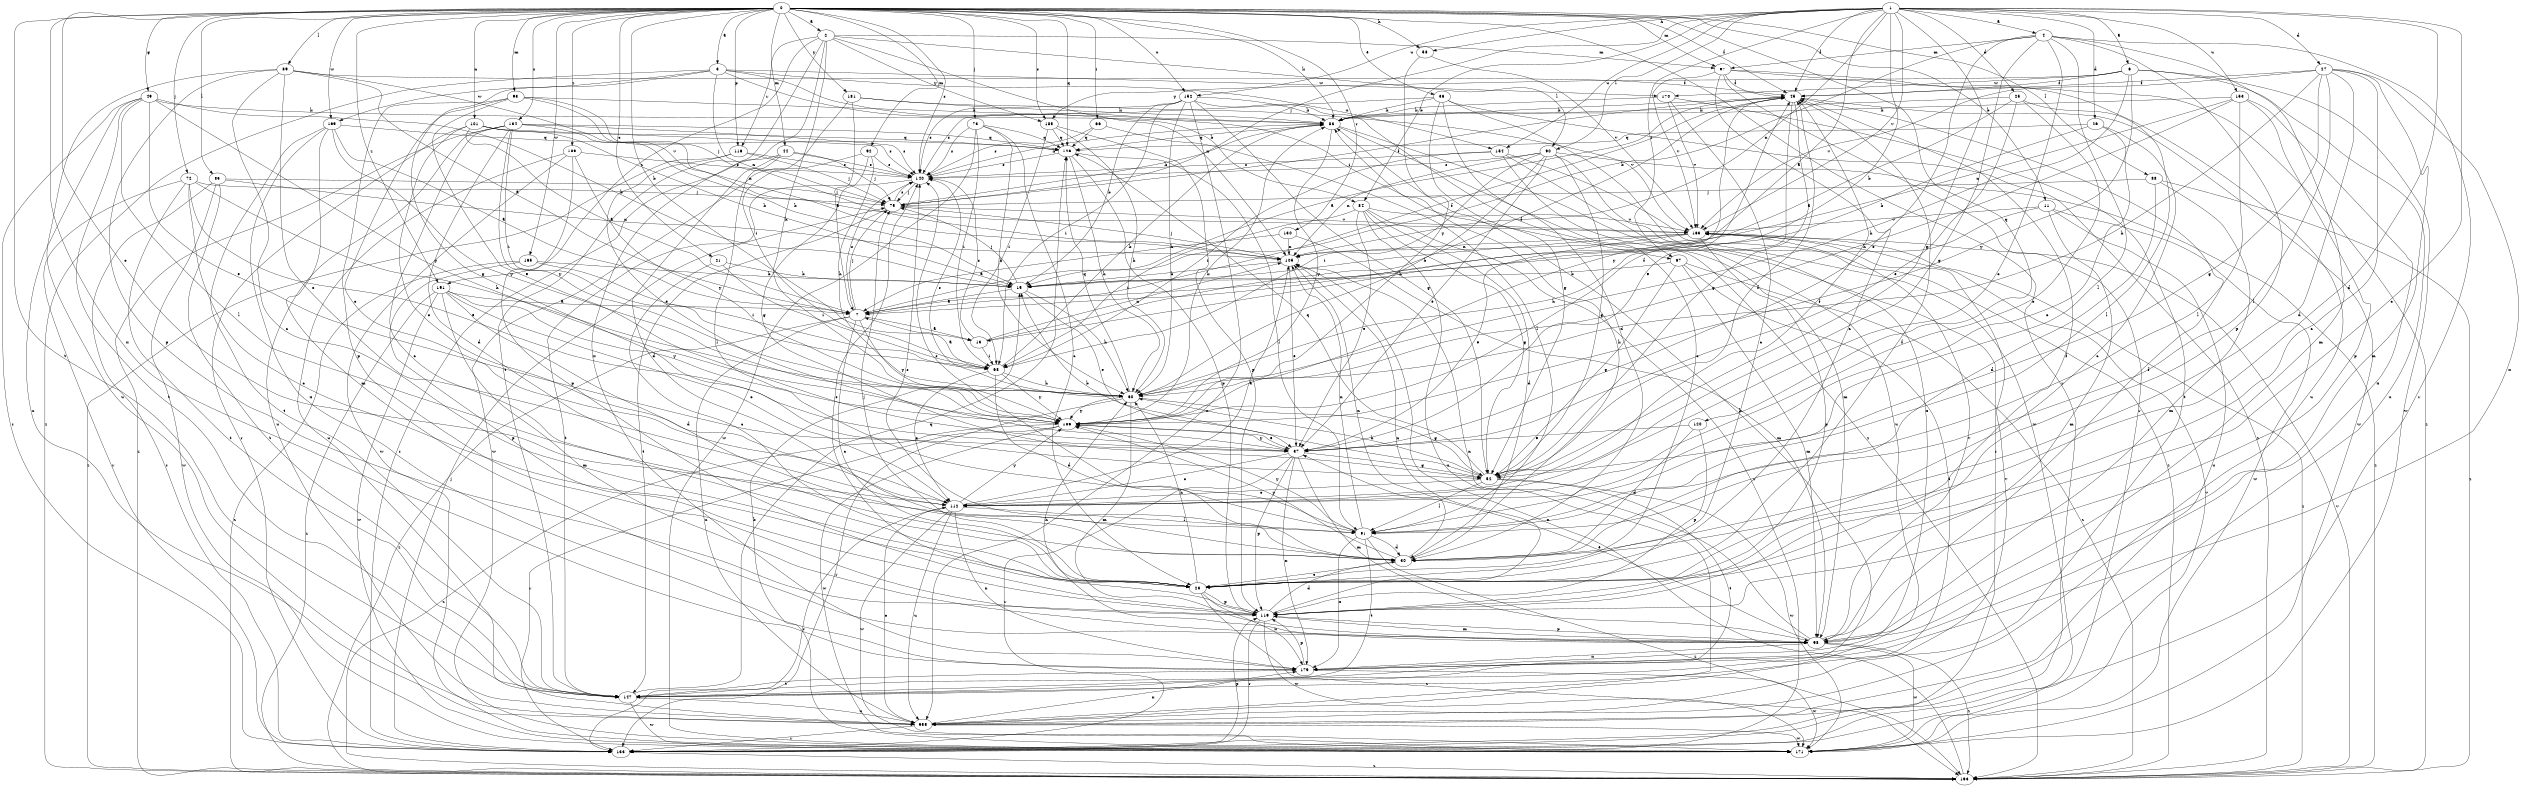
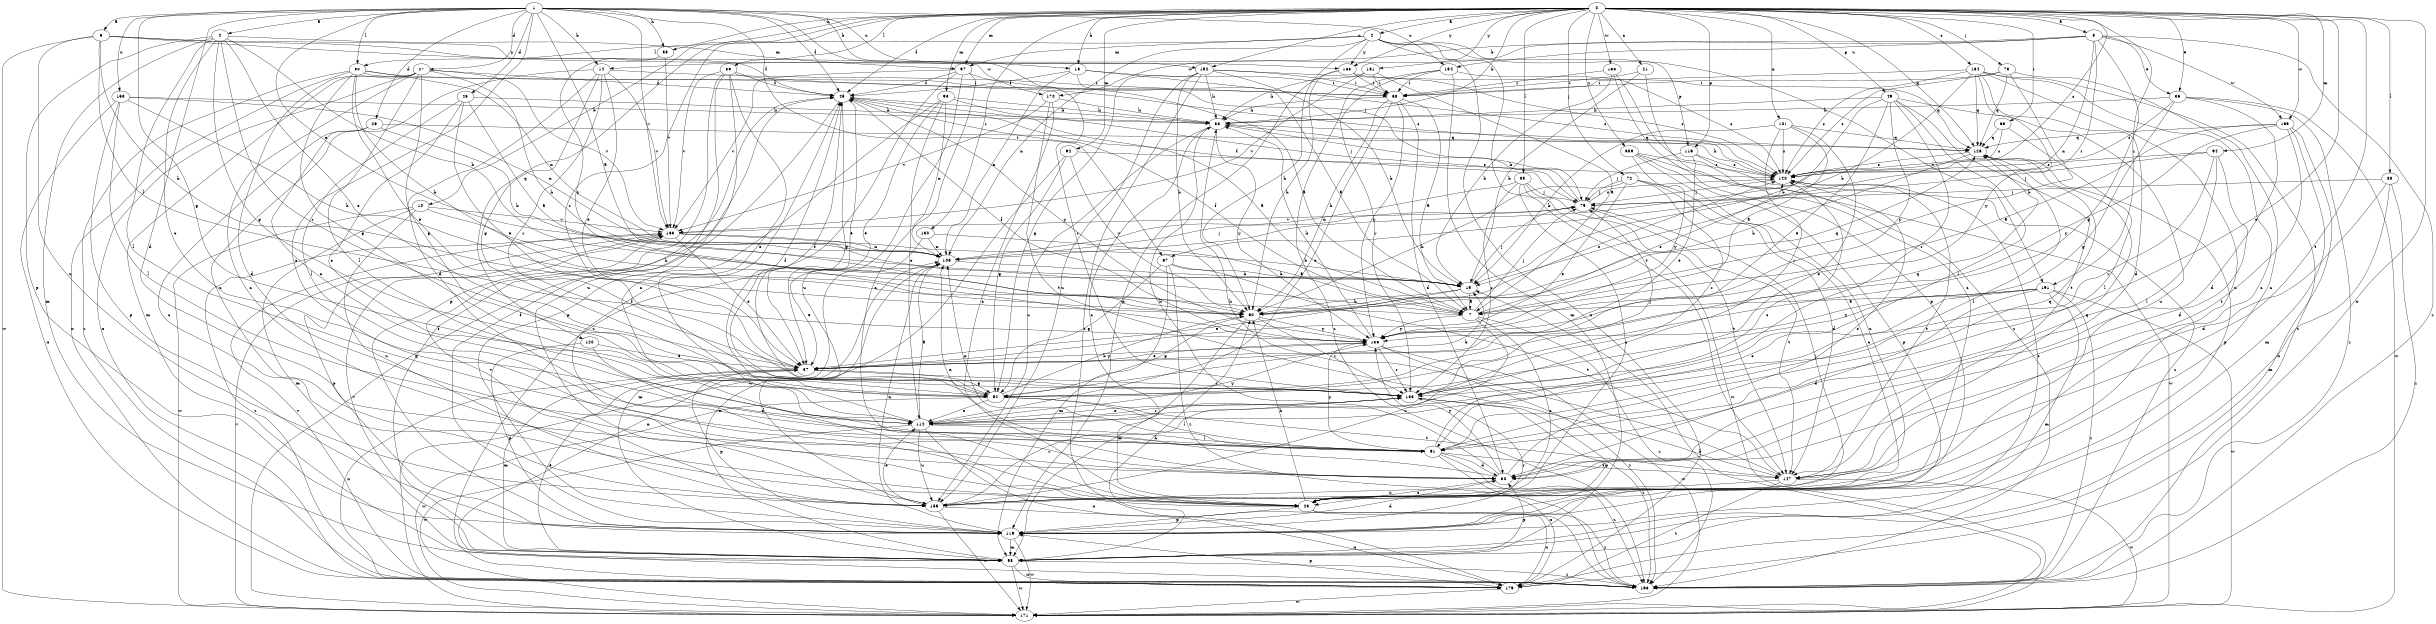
none -> (2141, 58)
(1038, 69) -> (1451, 35)
(767, 97) -> (1681, 97)
(572, 151) -> (1629, 151)
(786, 151) -> (2215, 151)
(1361, 206) -> (602, 69)
(2047, 206) -> (421, 206)
(1982, 247) -> (144, 192)
(841, 274) -> (1119, 233)
(917, 327) -> (1279, 97)
none -> (1857, 359)
none -> (1595, 397)
(2359, 424) -> (417, 356)
(231, 438) -> (1834, 329)
(1136, 482) -> (1143, 407)
(1542, 630) -> (1296, 554)
(967, 675) -> (1652, 539)
(923, 725) -> (934, 506)
(730, 736) -> none
